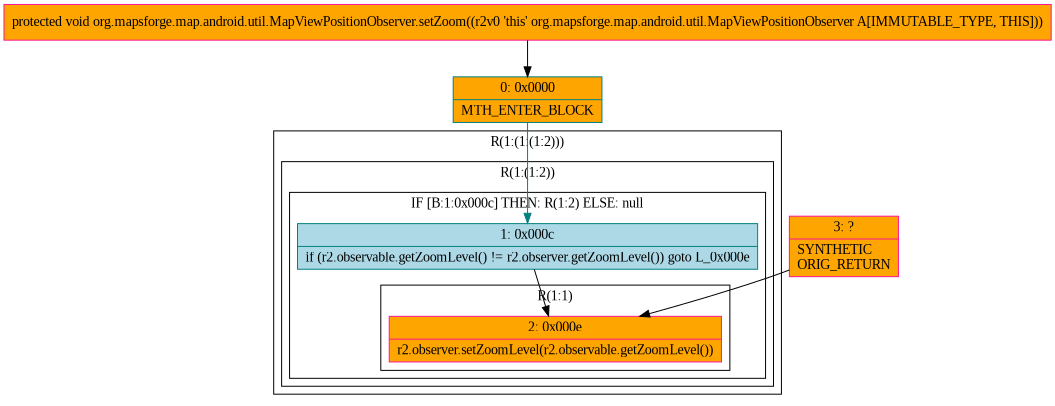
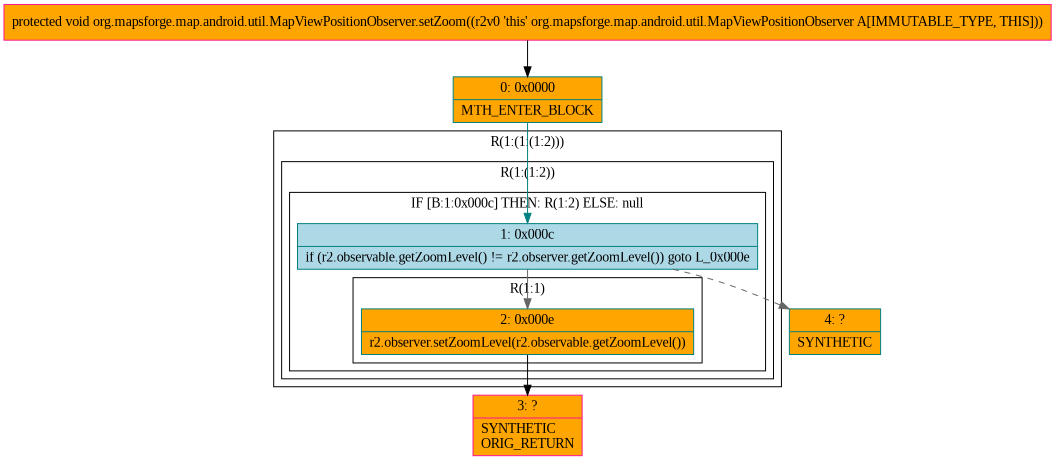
(541, 292) -> (528, 284)
(720, 293) -> (528, 370)
none -> (835, 332)
(555, 339) -> (528, 332)
